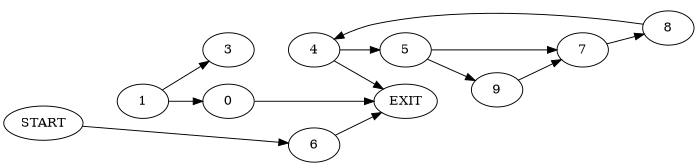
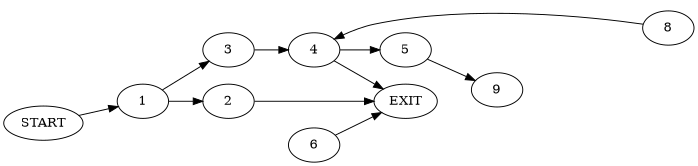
none -> (267, 50)
(583, 50) -> none
(229, 101) -> (229, 101)
(181, 134) -> (94, 112)
